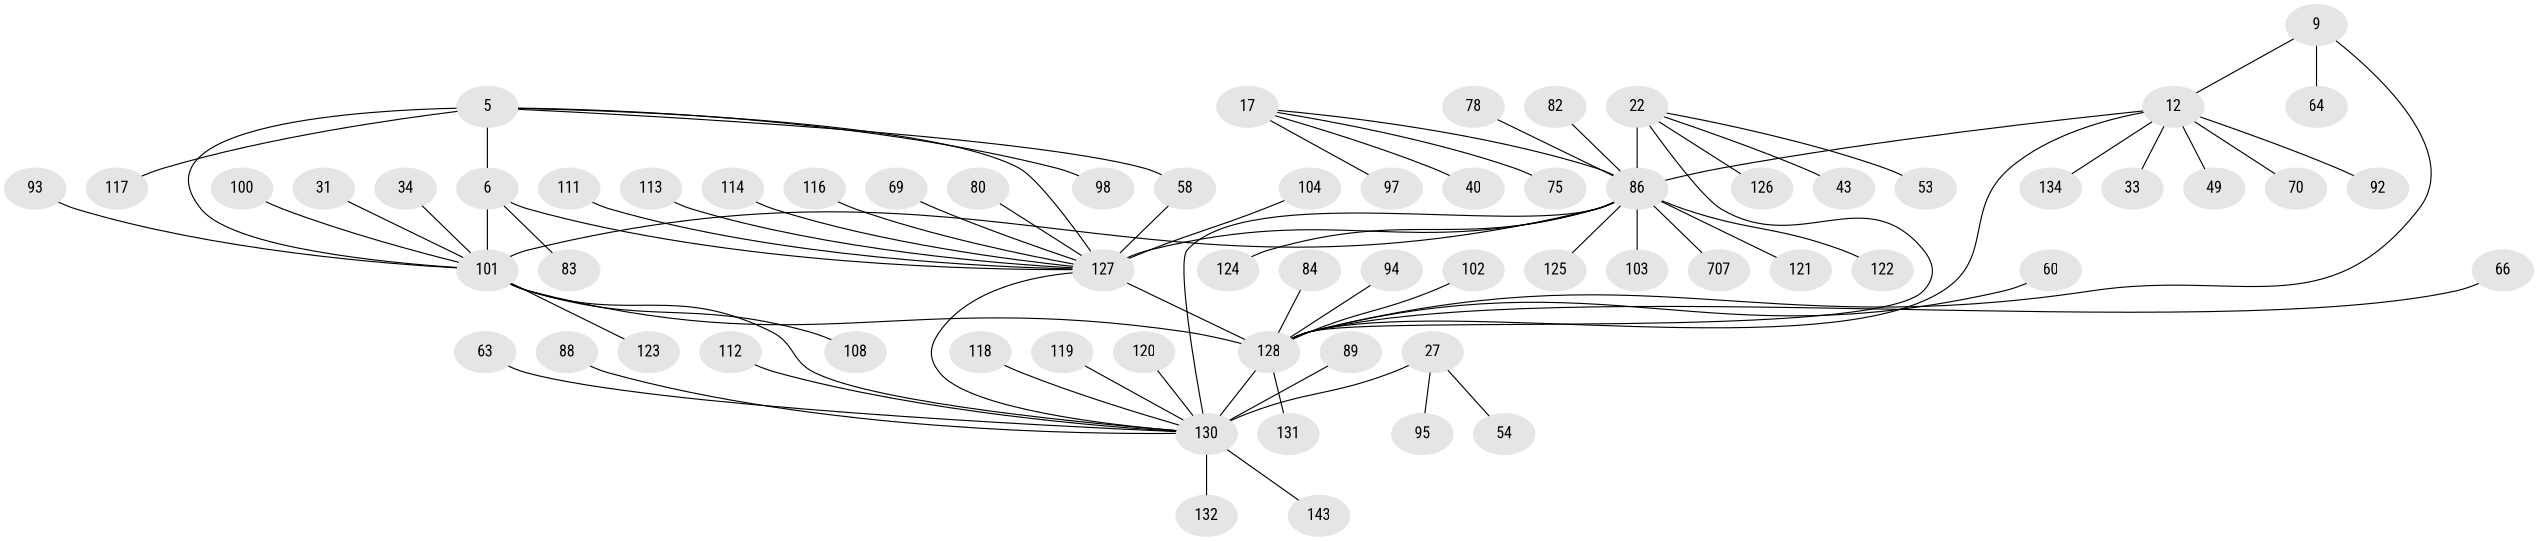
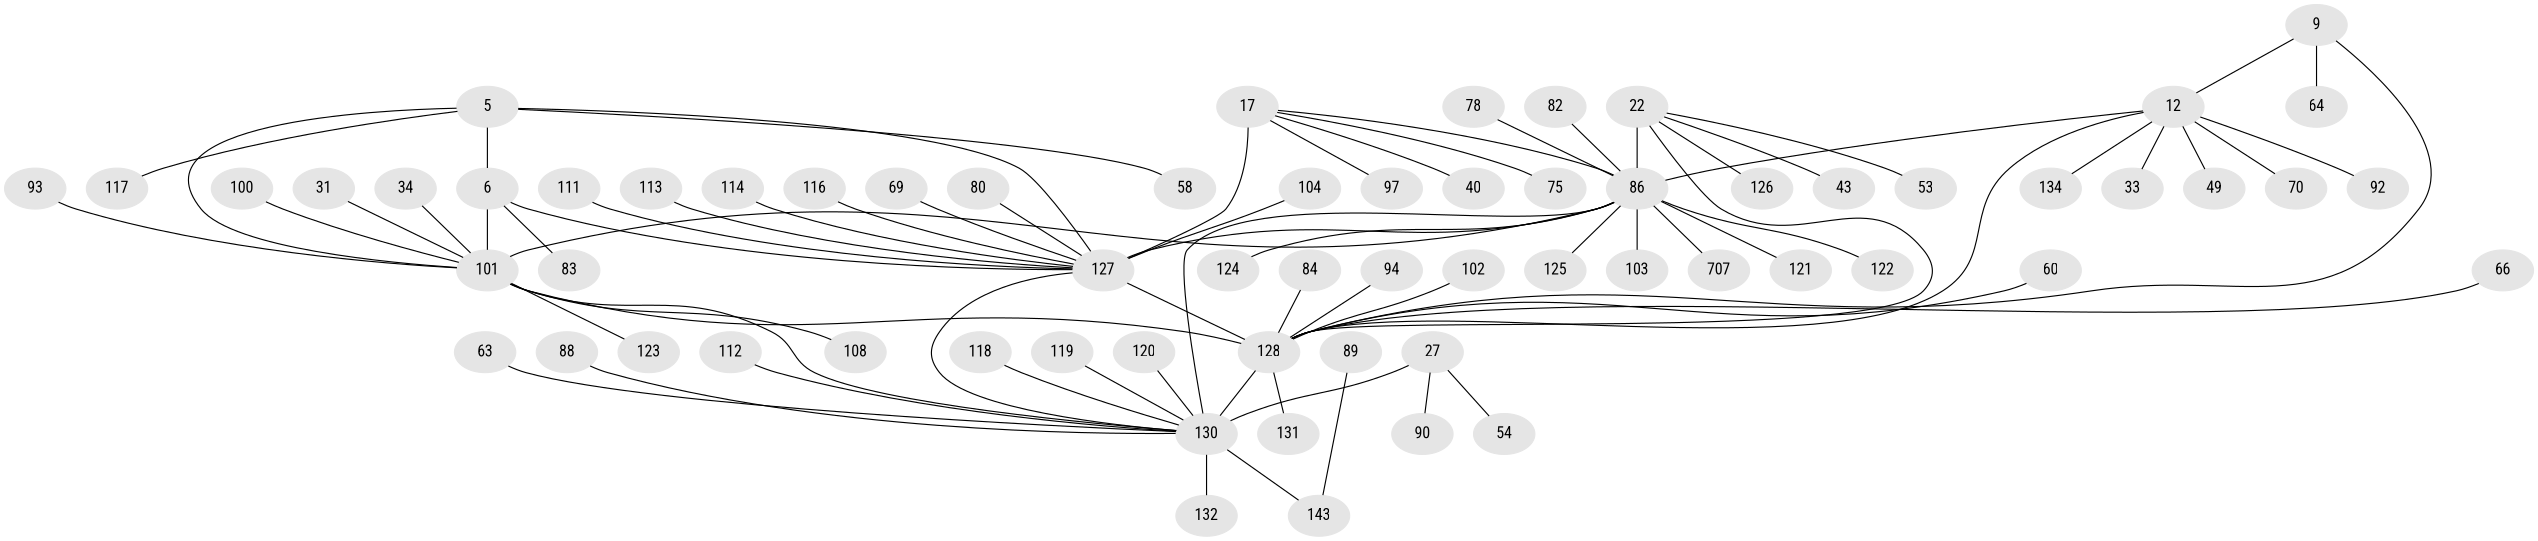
(1103, 189) -> none
(1144, 229) -> (1216, 216)
(1286, 389) -> (1335, 434)
(1422, 434) -> (1422, 434)
